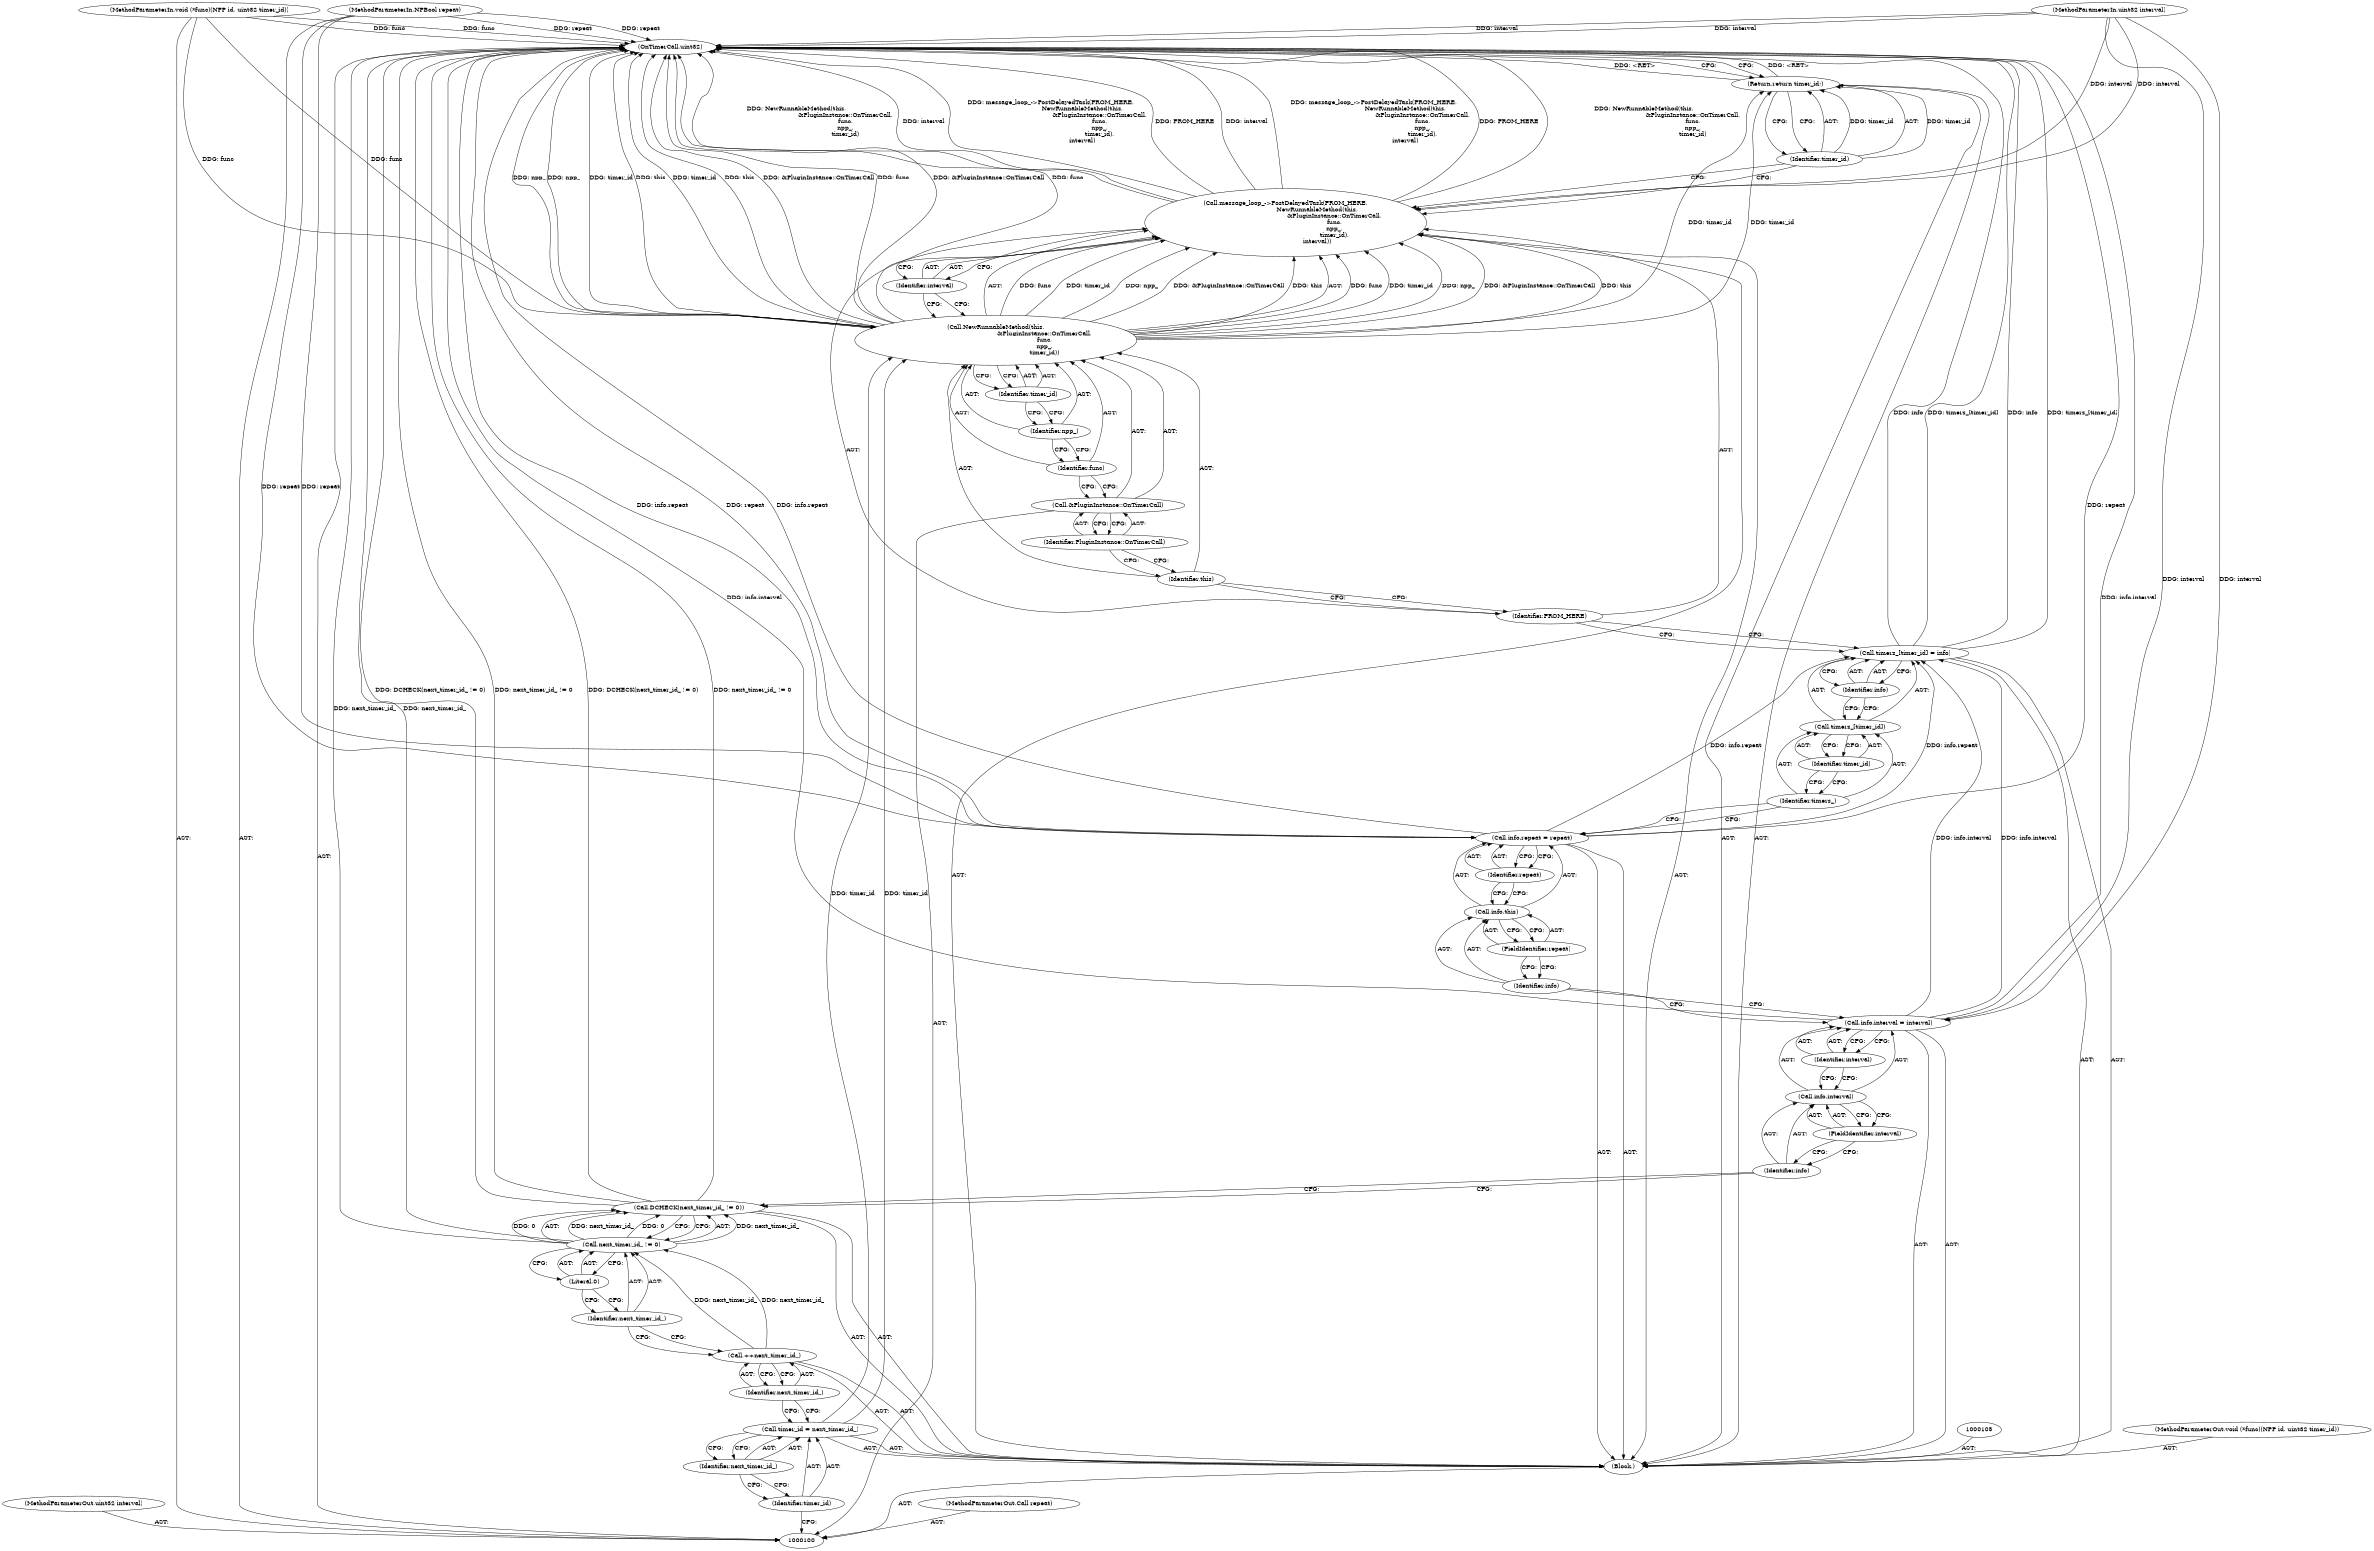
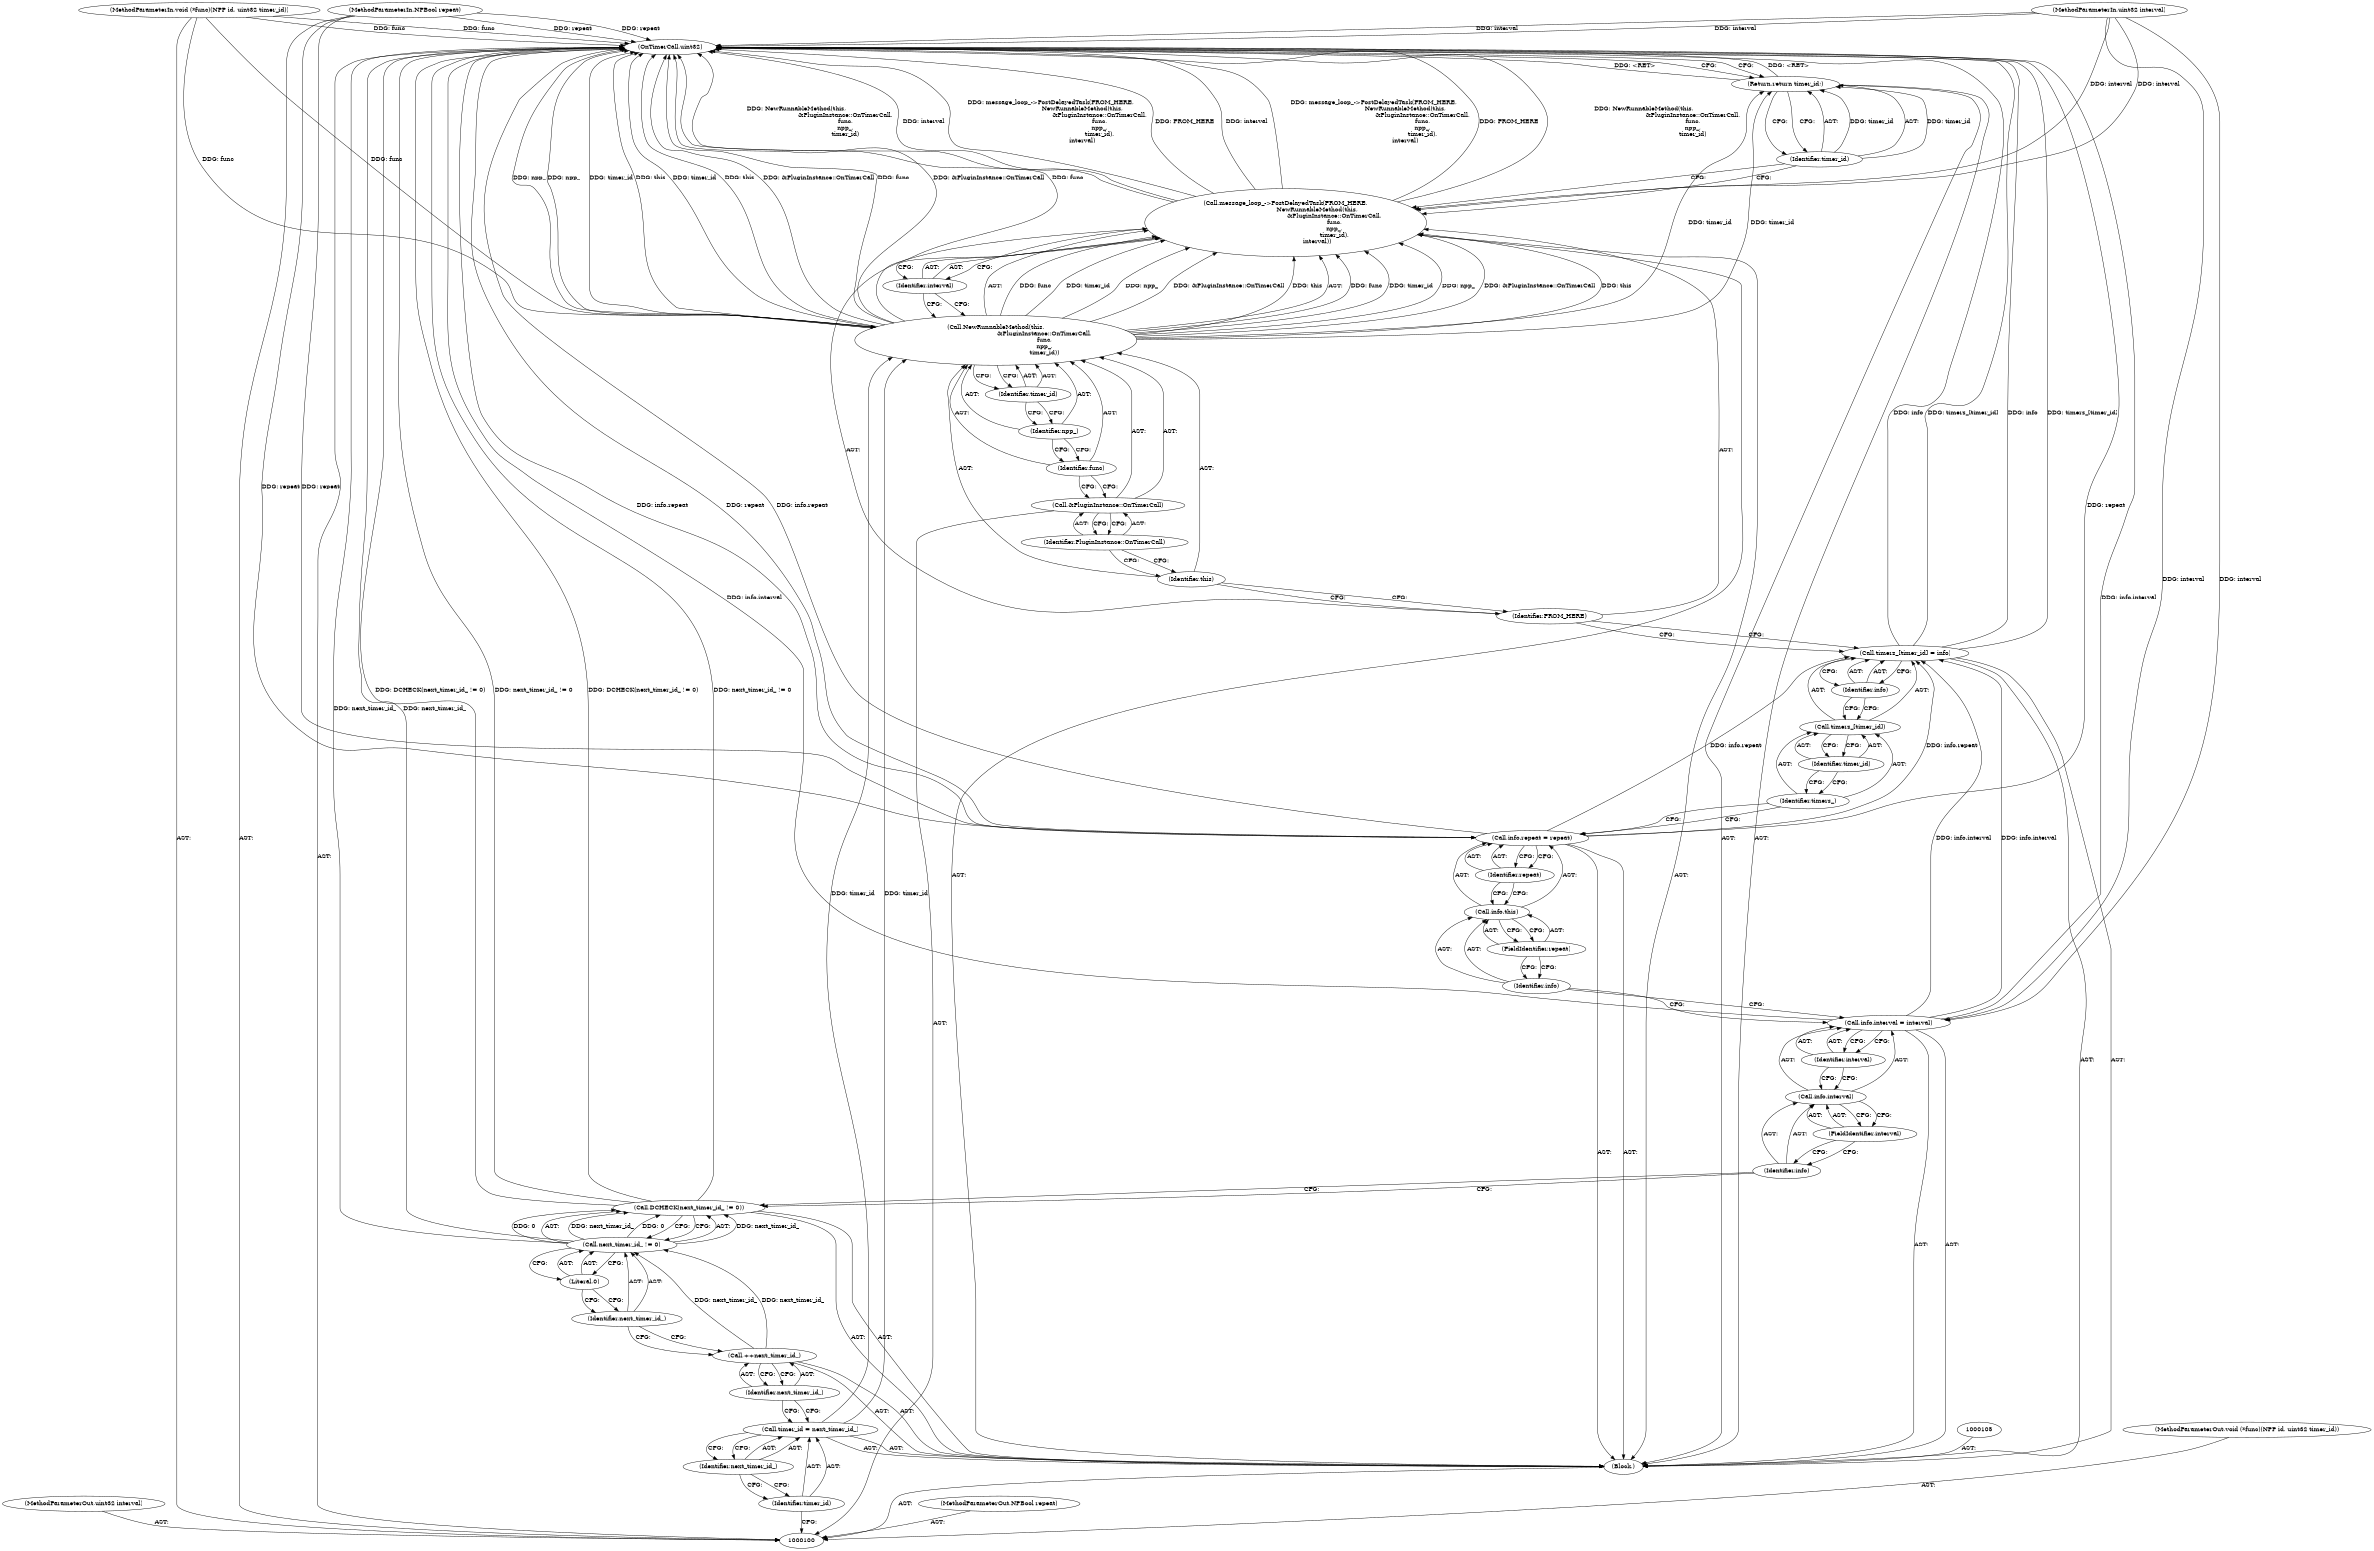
(2001, 1458) -> (1531, 1509)
(999, 1504) -> (999, 1504)
